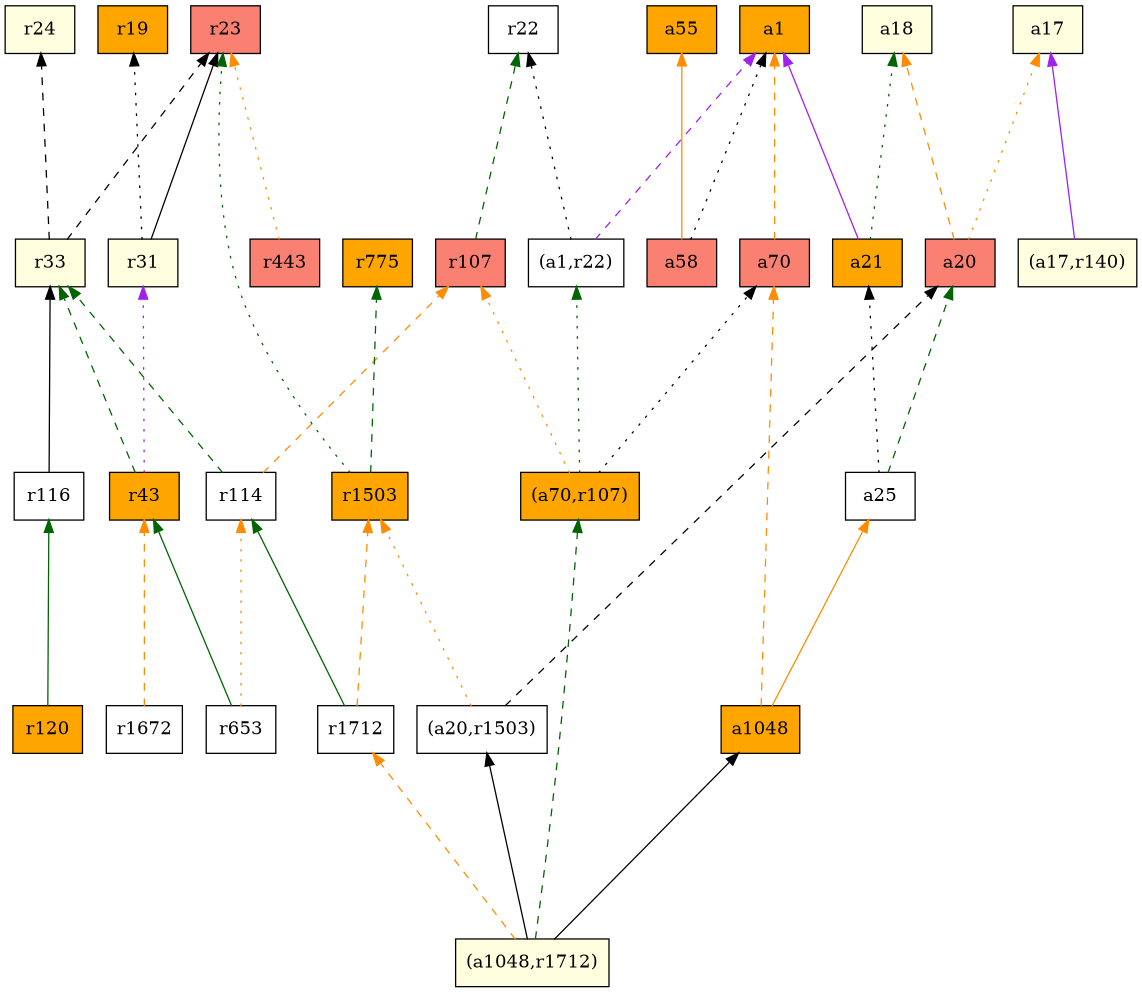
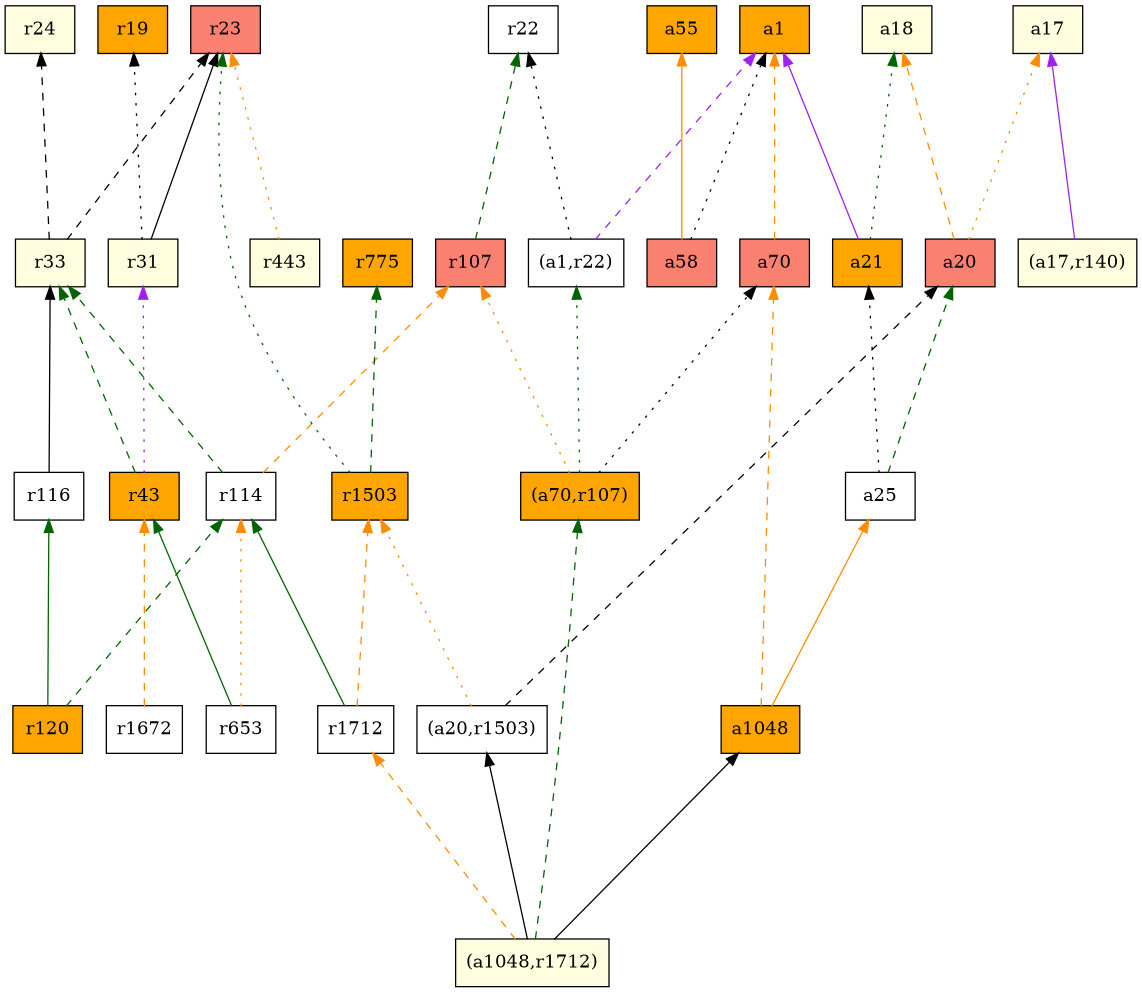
(285, 263) -> (285, 263)
none -> (136, 622)
